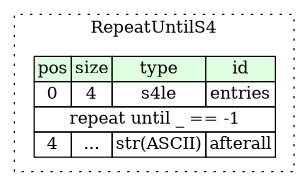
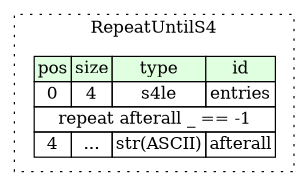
(155, 119) -> (155, 119)
